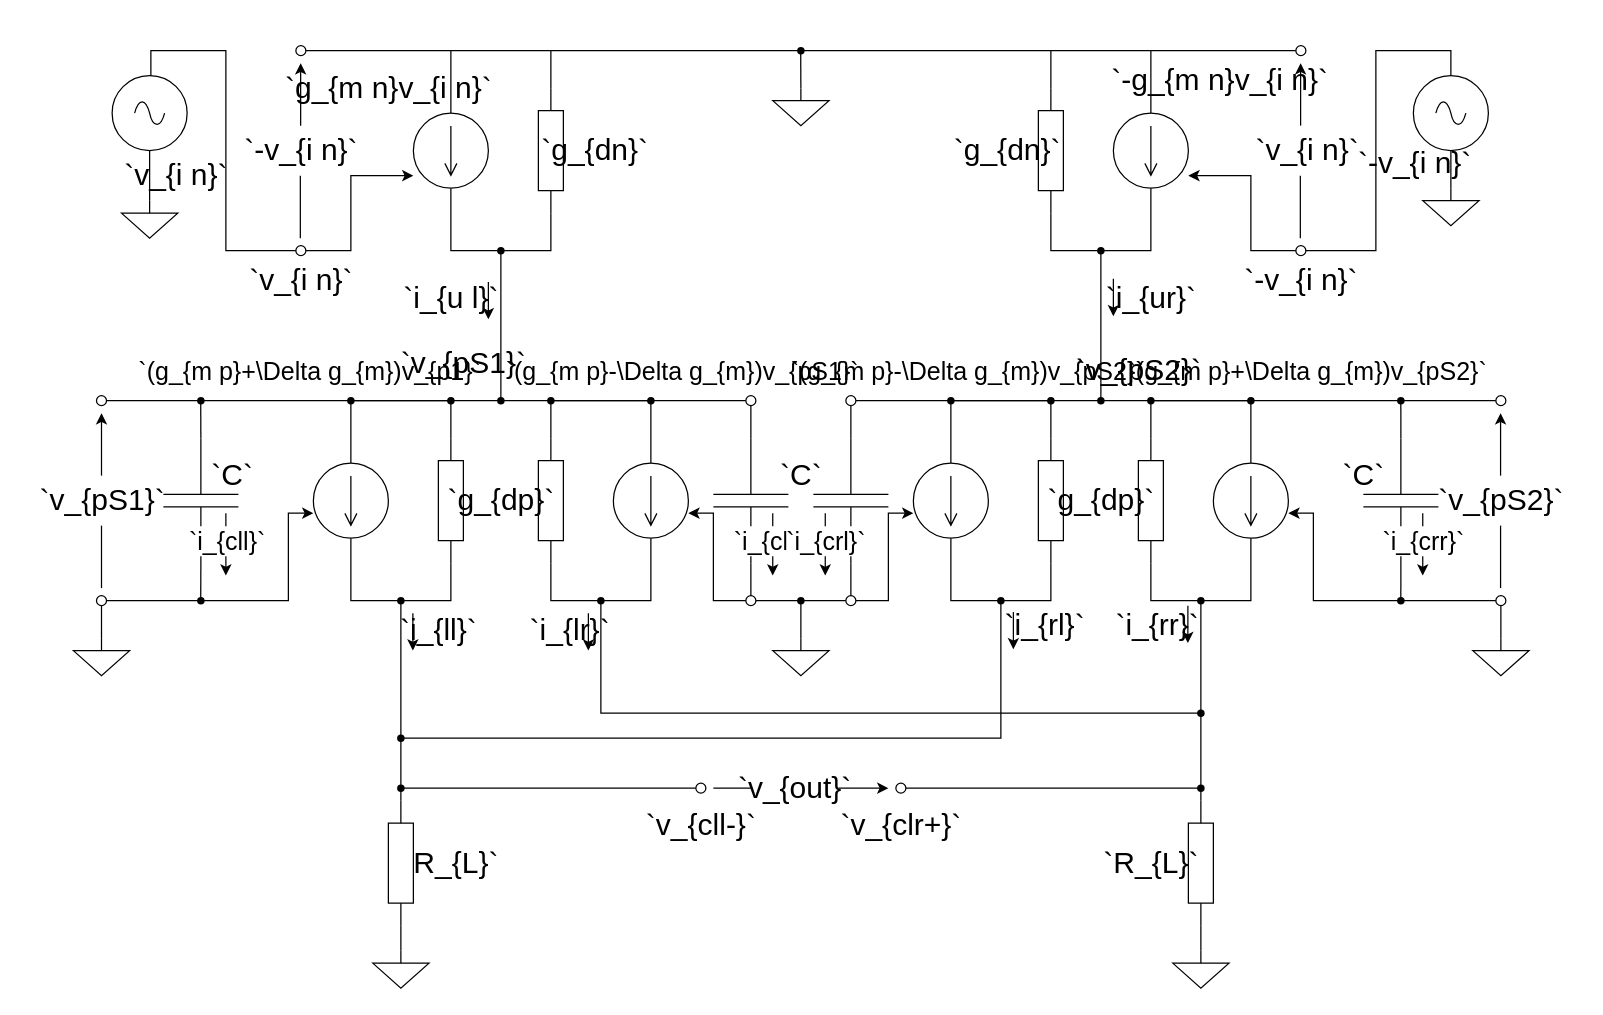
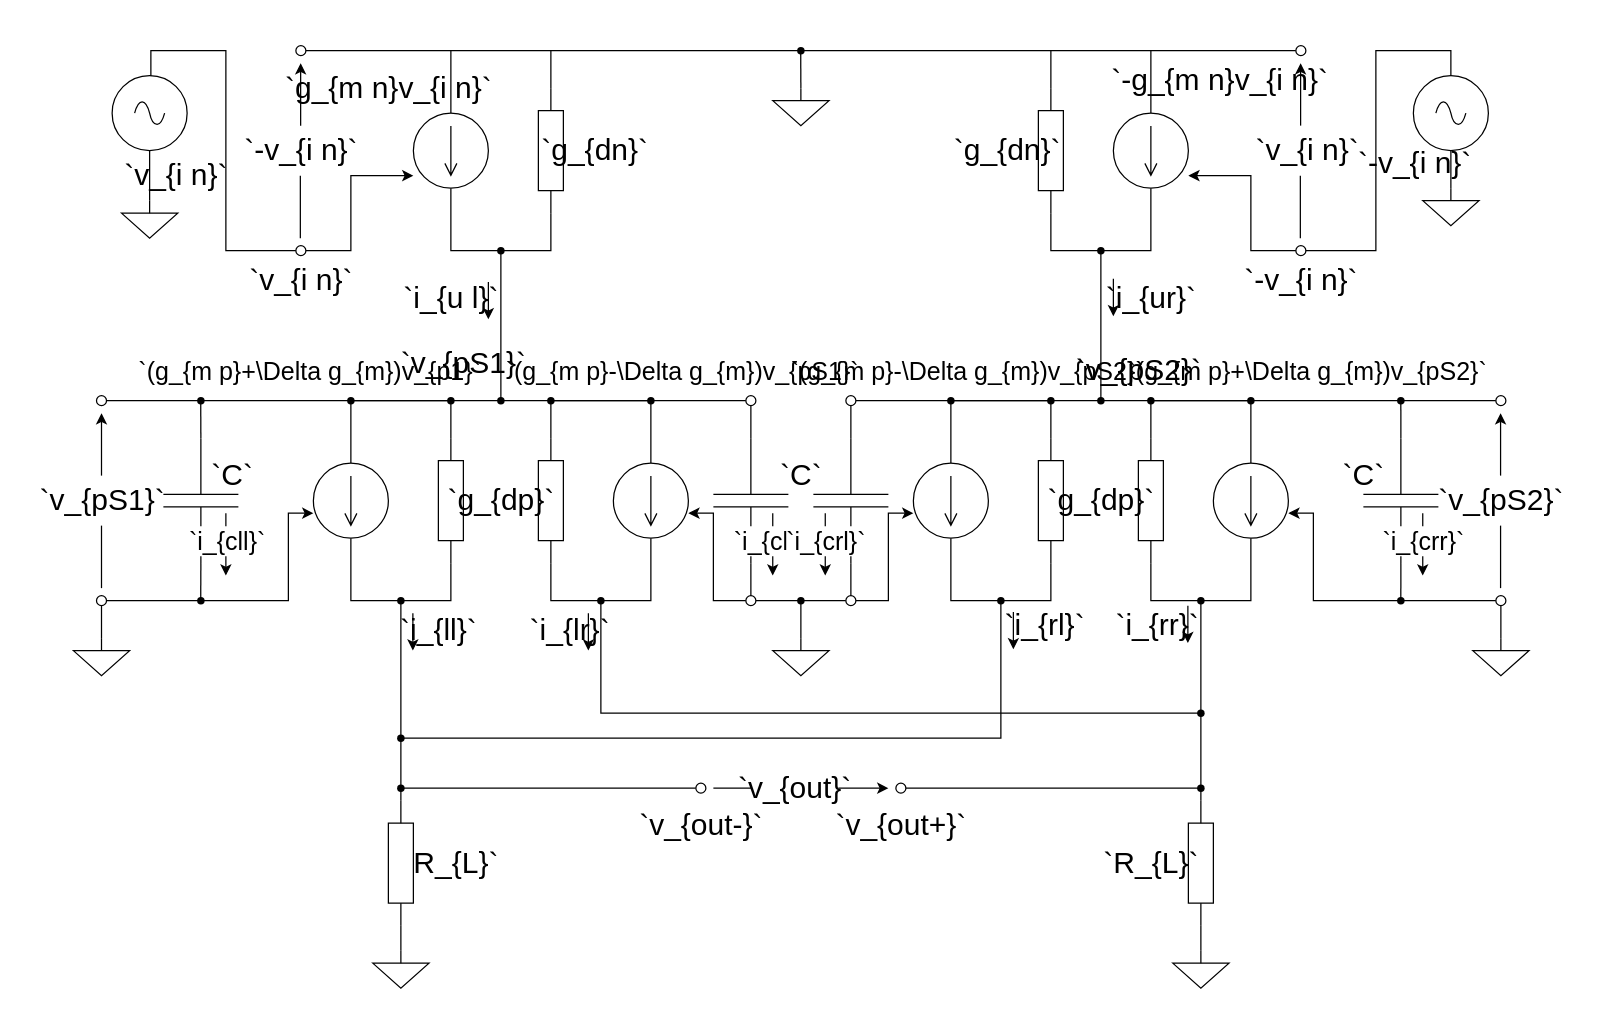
(701, 826) -> (701, 826)
(901, 826) -> (901, 826)
